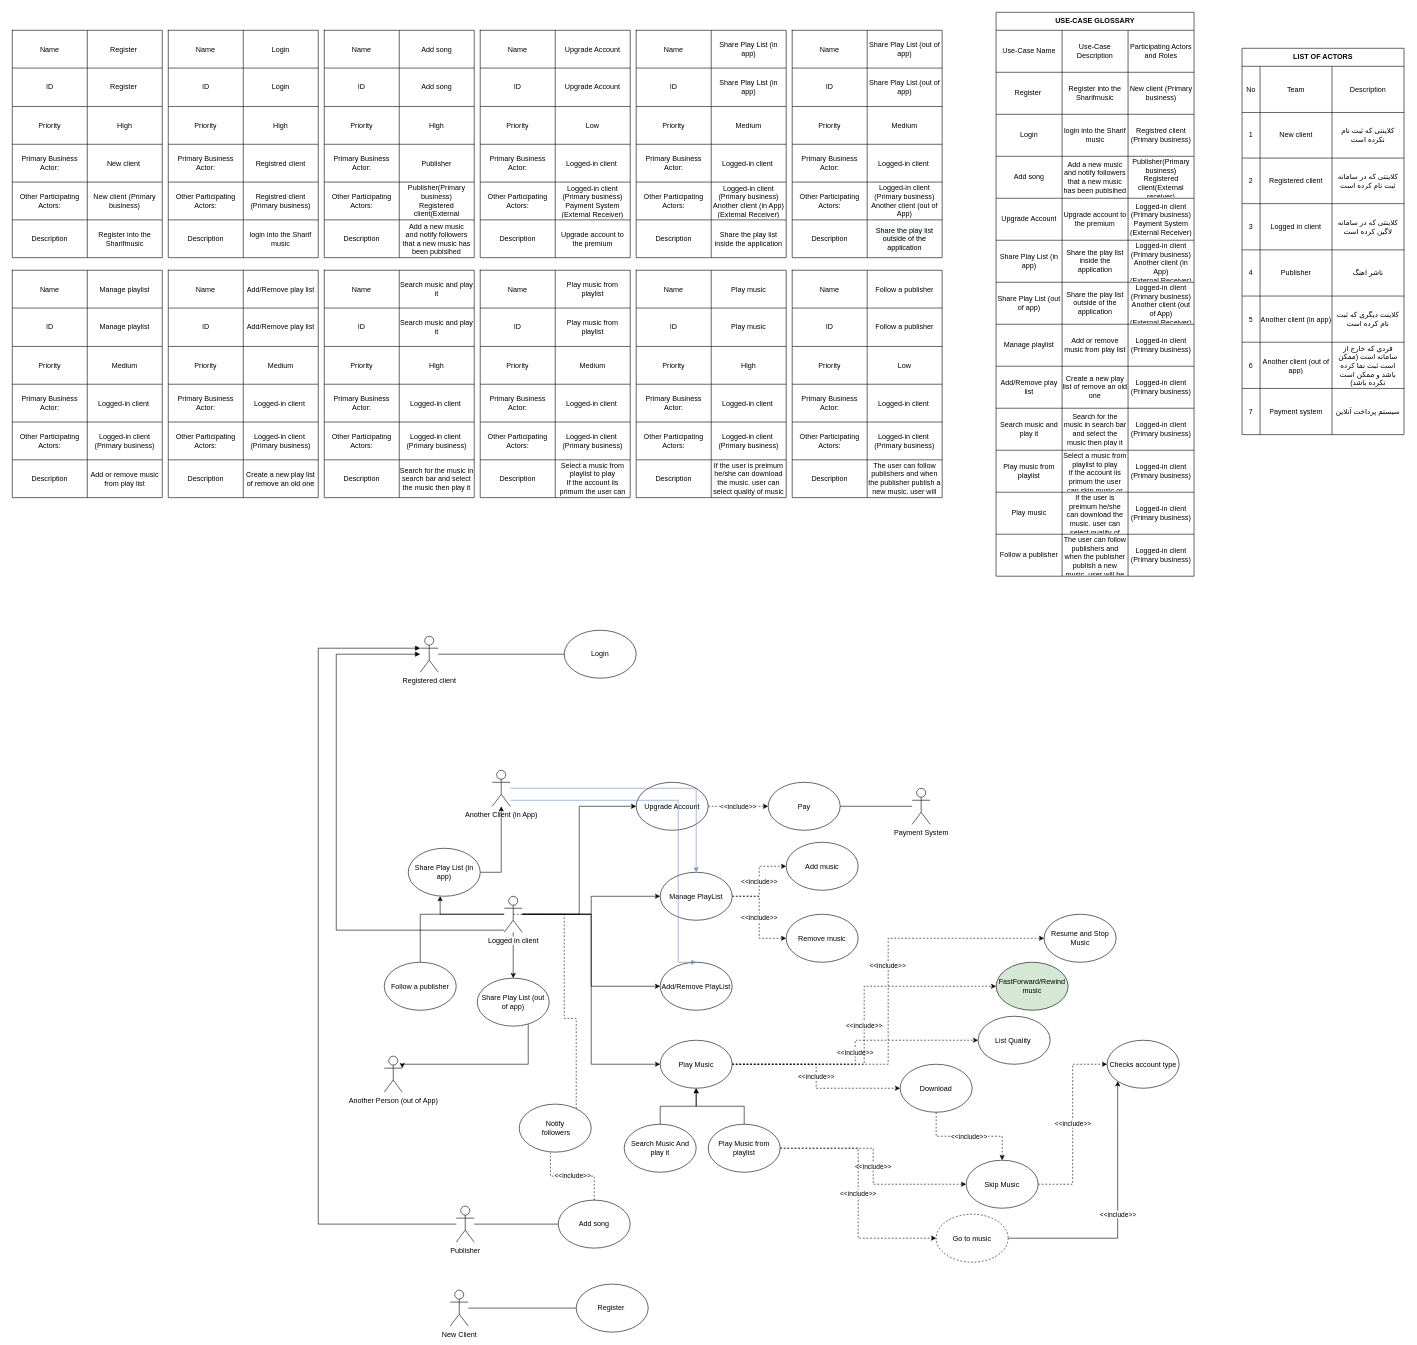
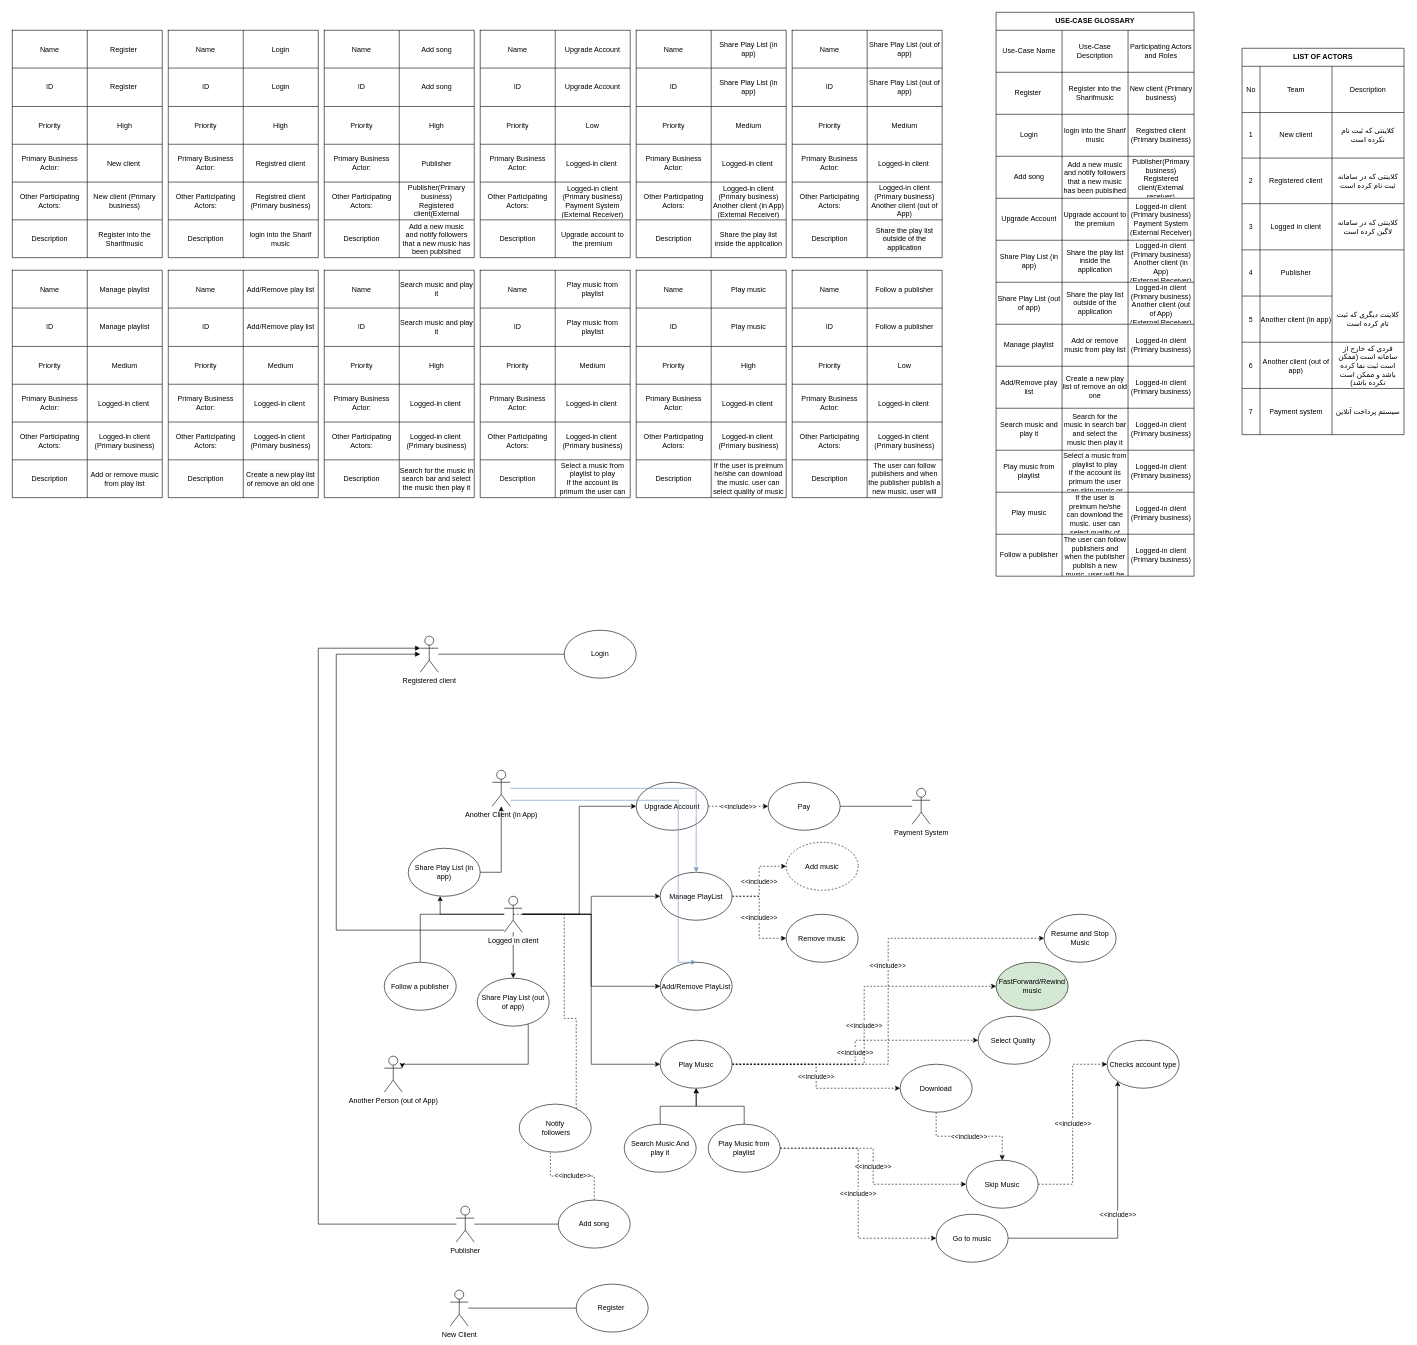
(1368, 273) -> none
(822, 866) -> (822, 866)
(1014, 1041) -> (1014, 1041)
(972, 1238) -> (972, 1238)
